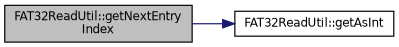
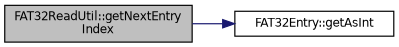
(314, 24) -> (314, 24)
